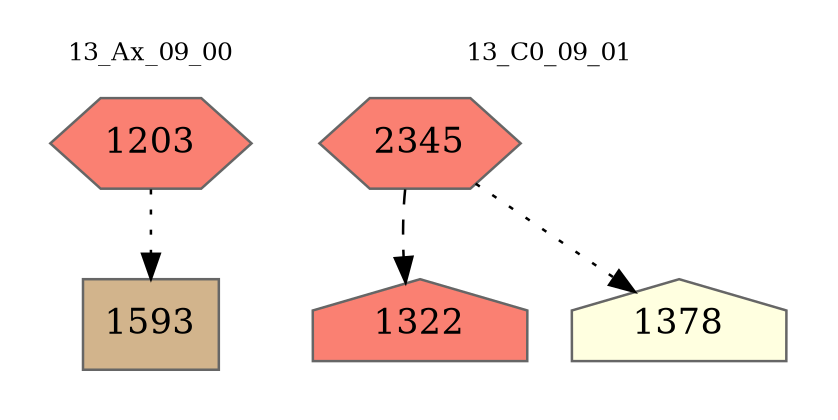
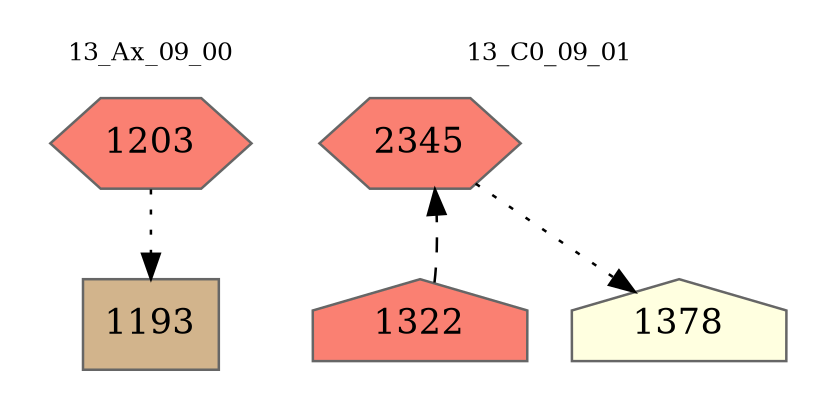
(403, 223) -> (437, 249)
(151, 324) -> (151, 324)
